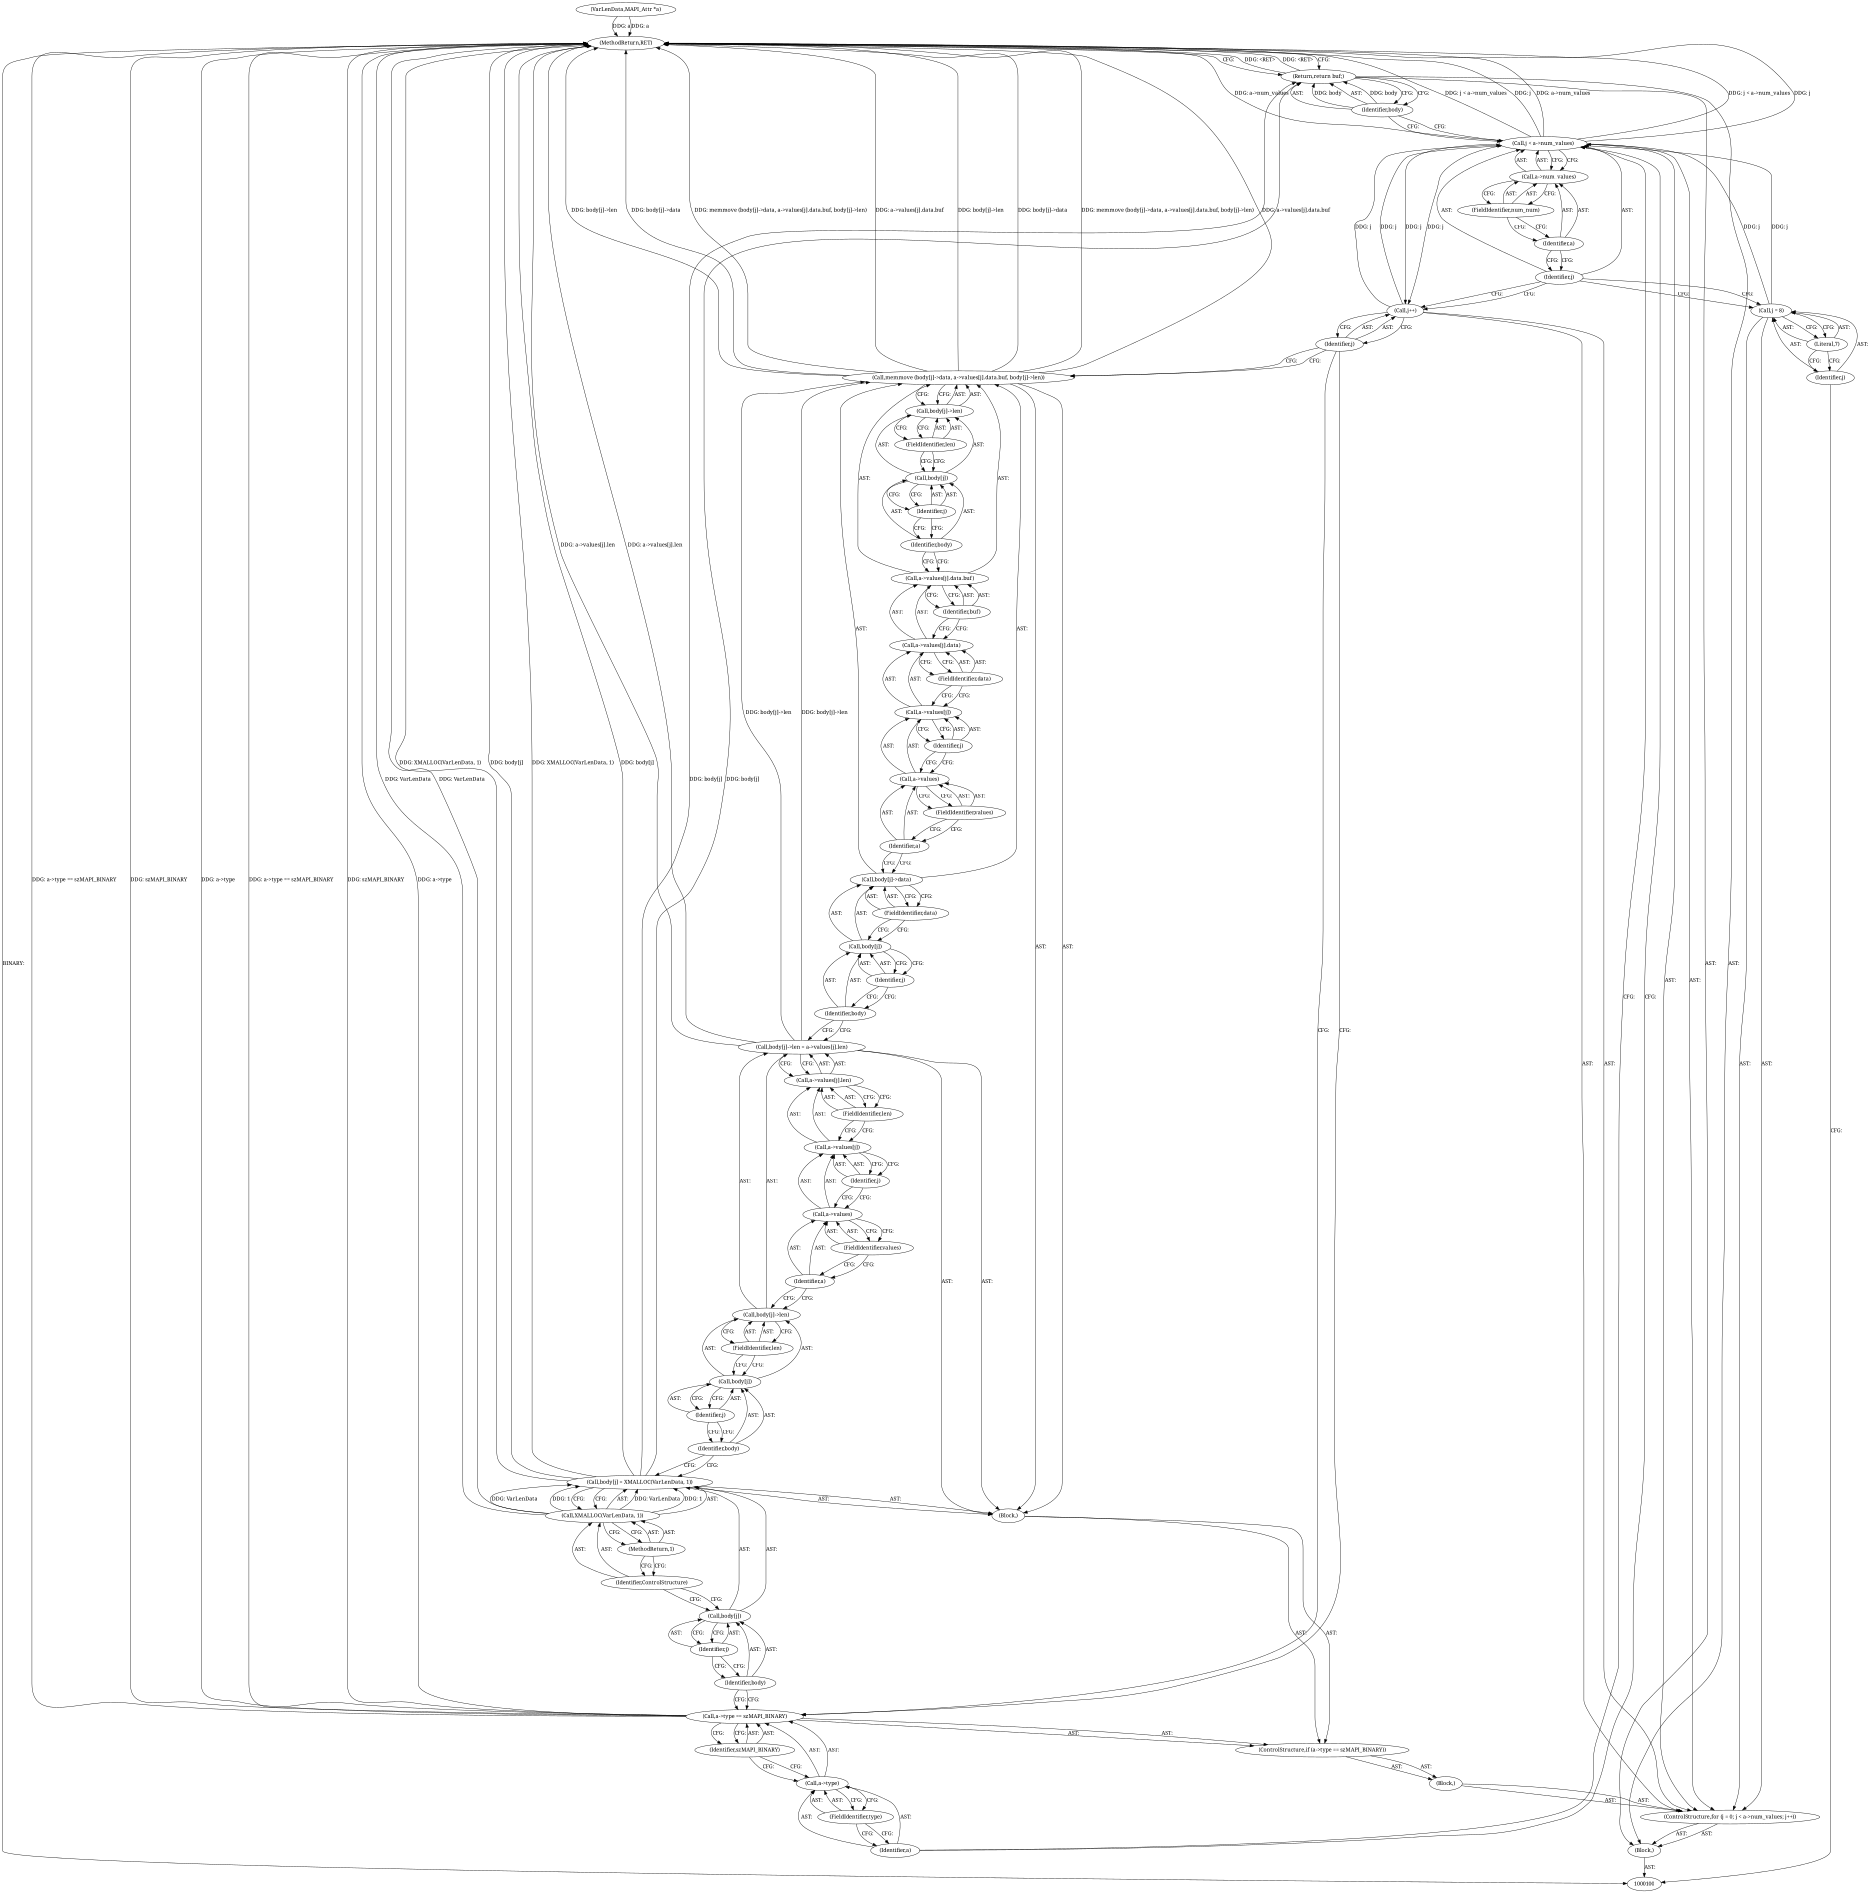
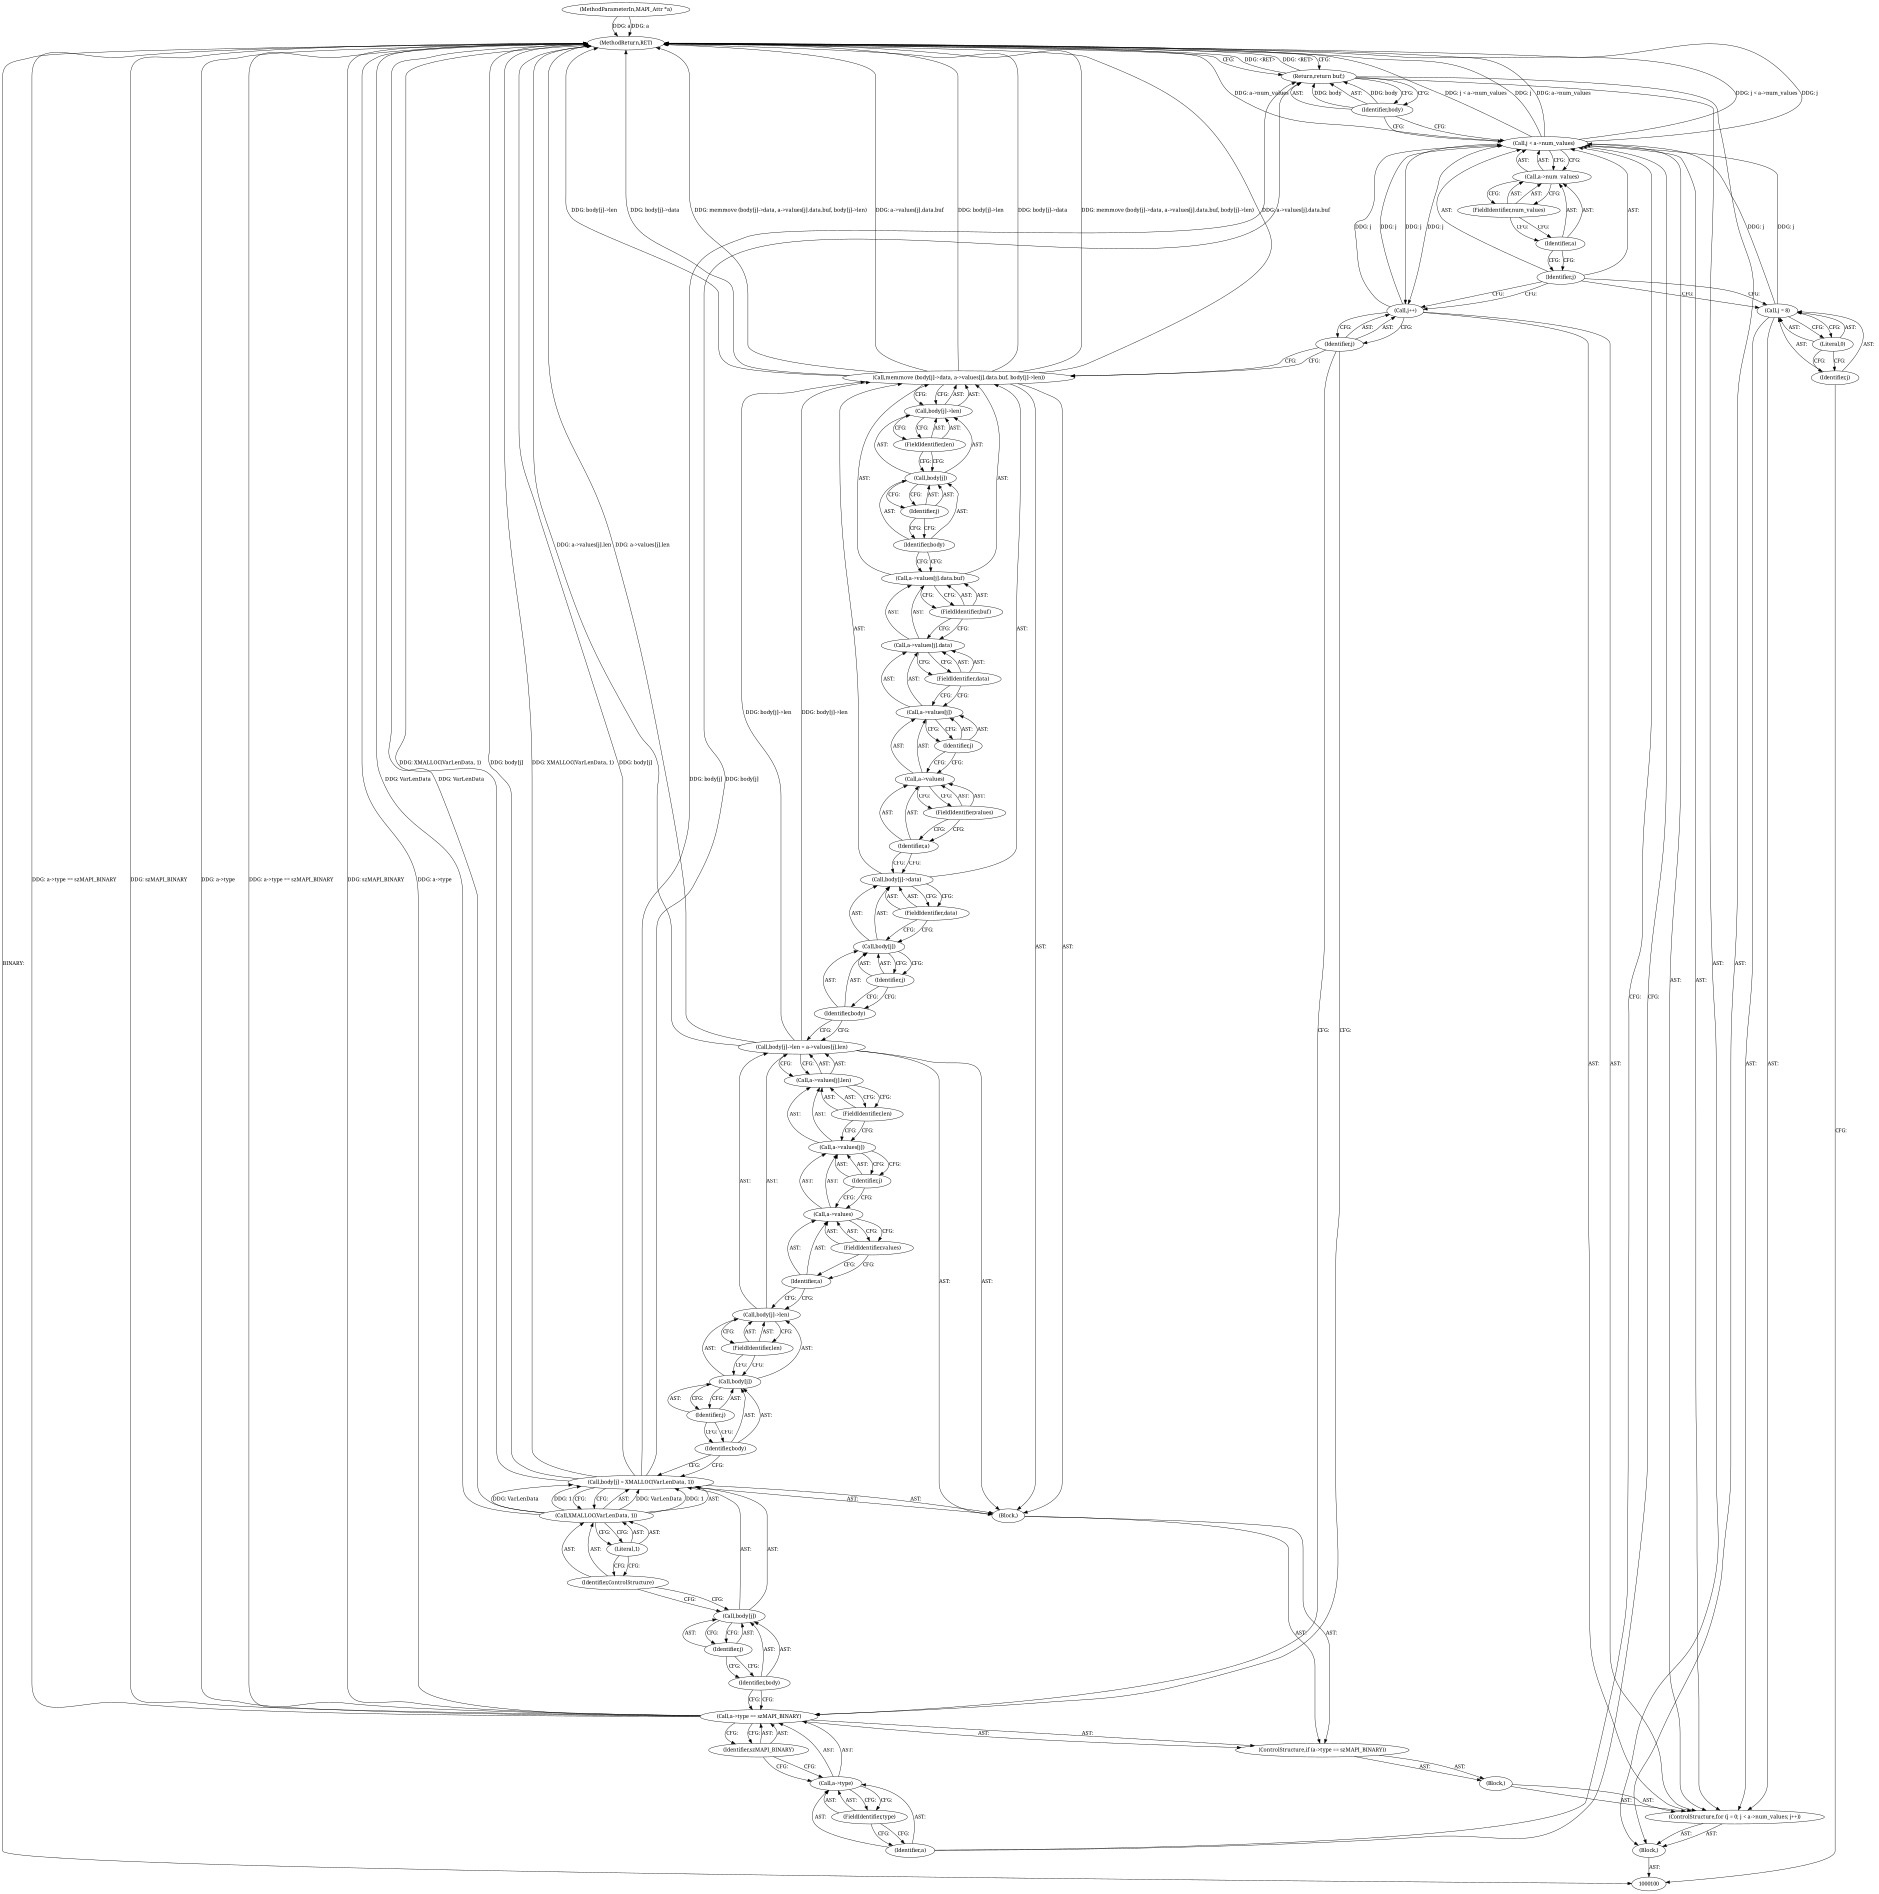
(626, 10) -> (626, 10)
(1506, 210) -> (1509, 210)
(1827, 344) -> (1833, 344)
(962, 612) -> (966, 612)
(651, 1549) -> (627, 1549)
